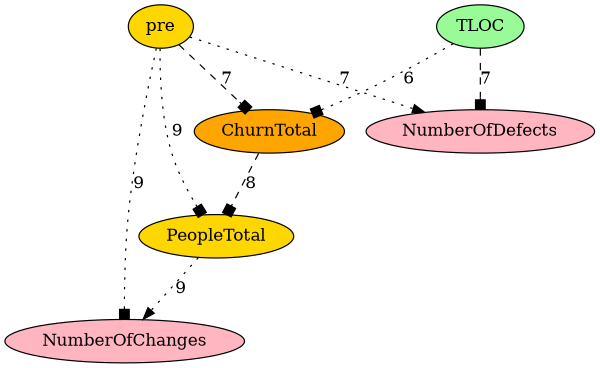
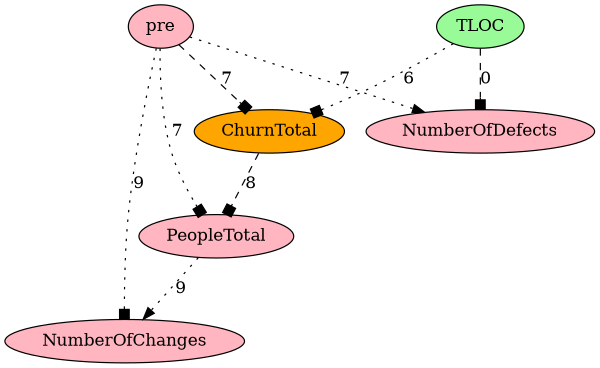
(161, 27) -> (161, 27)
(486, 79) -> (486, 79)
(178, 131) -> (178, 131)
(216, 236) -> (216, 236)
